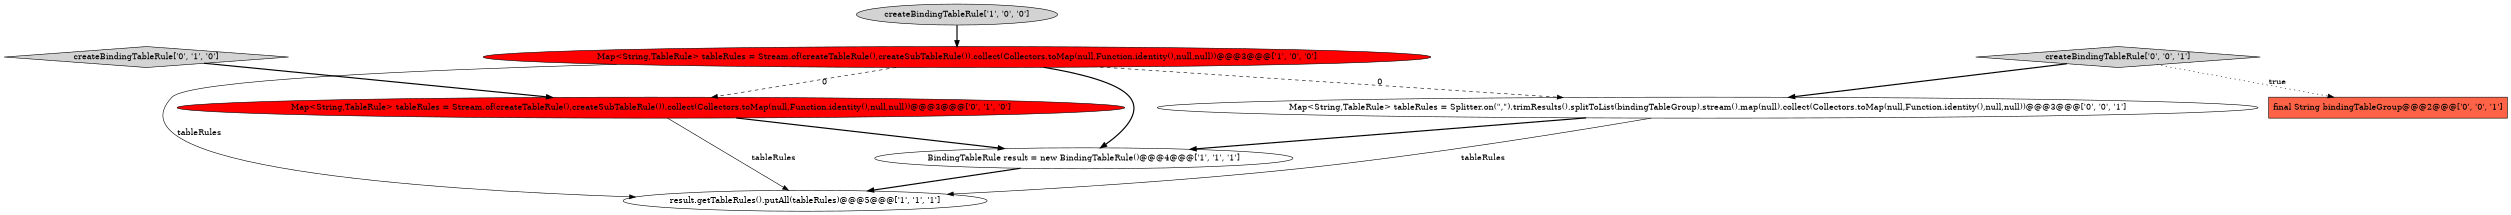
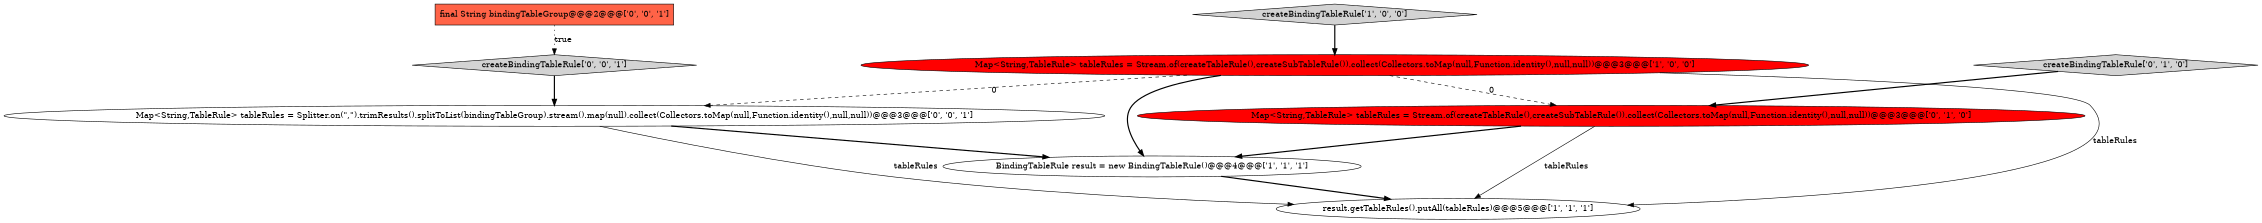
(957, 15) -> (1335, 15)
(2242, 80) -> (554, 37)
